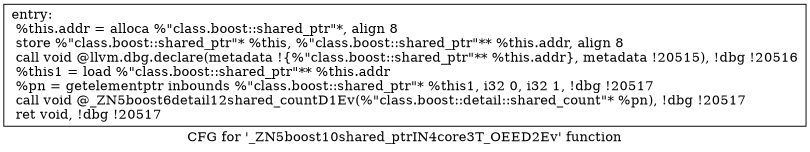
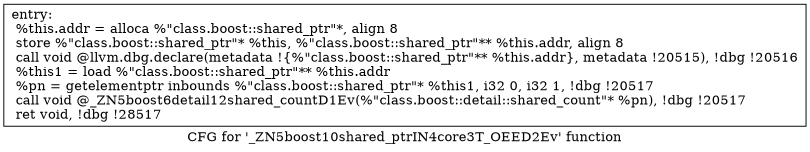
(87, 115) -> (87, 115)
